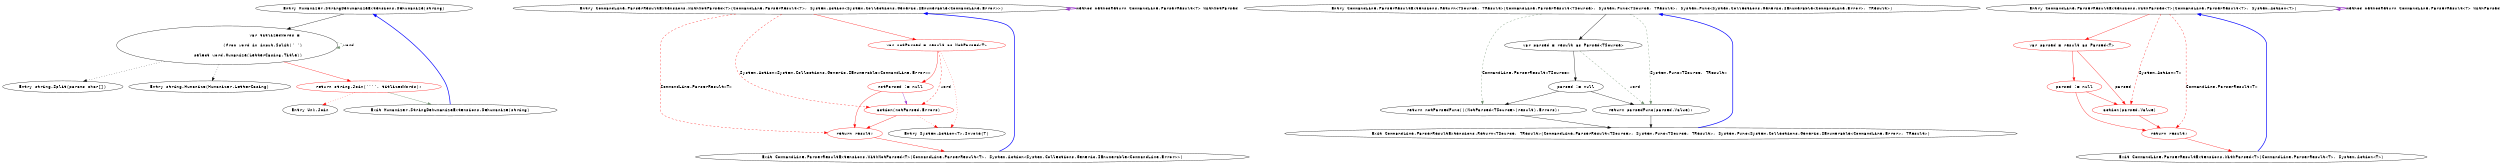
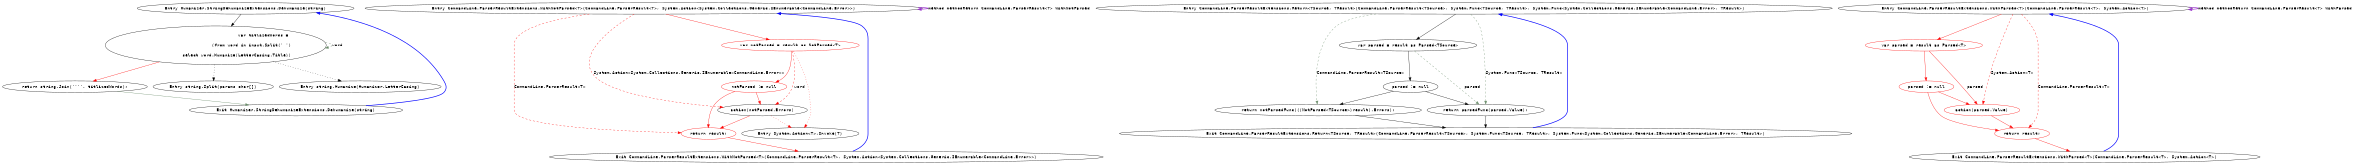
(369, 87) -> (75, 87)
(1635, 87) -> (1472, 87)
(904, 97) -> (758, 97)
(310, 110) -> none
(909, 110) -> (762, 110)
